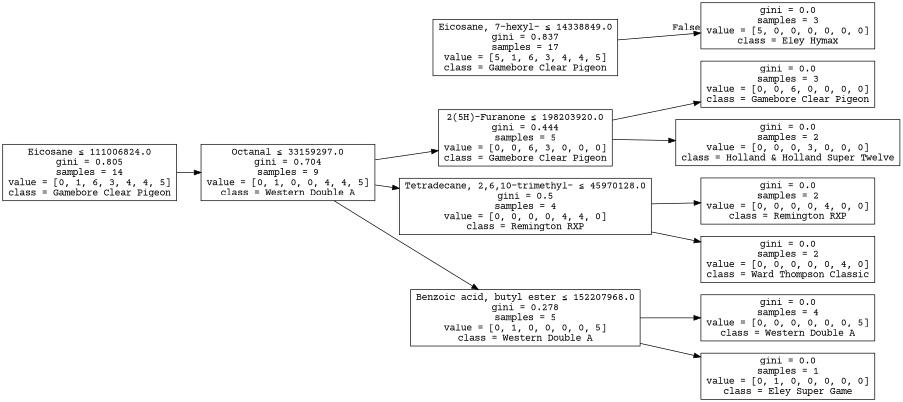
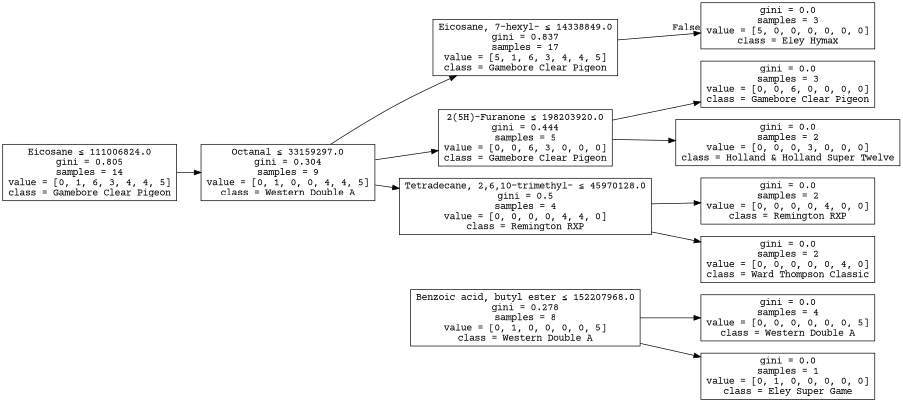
(288, 162) -> (288, 162)
(403, 244) -> (389, 109)
(525, 318) -> (525, 318)
